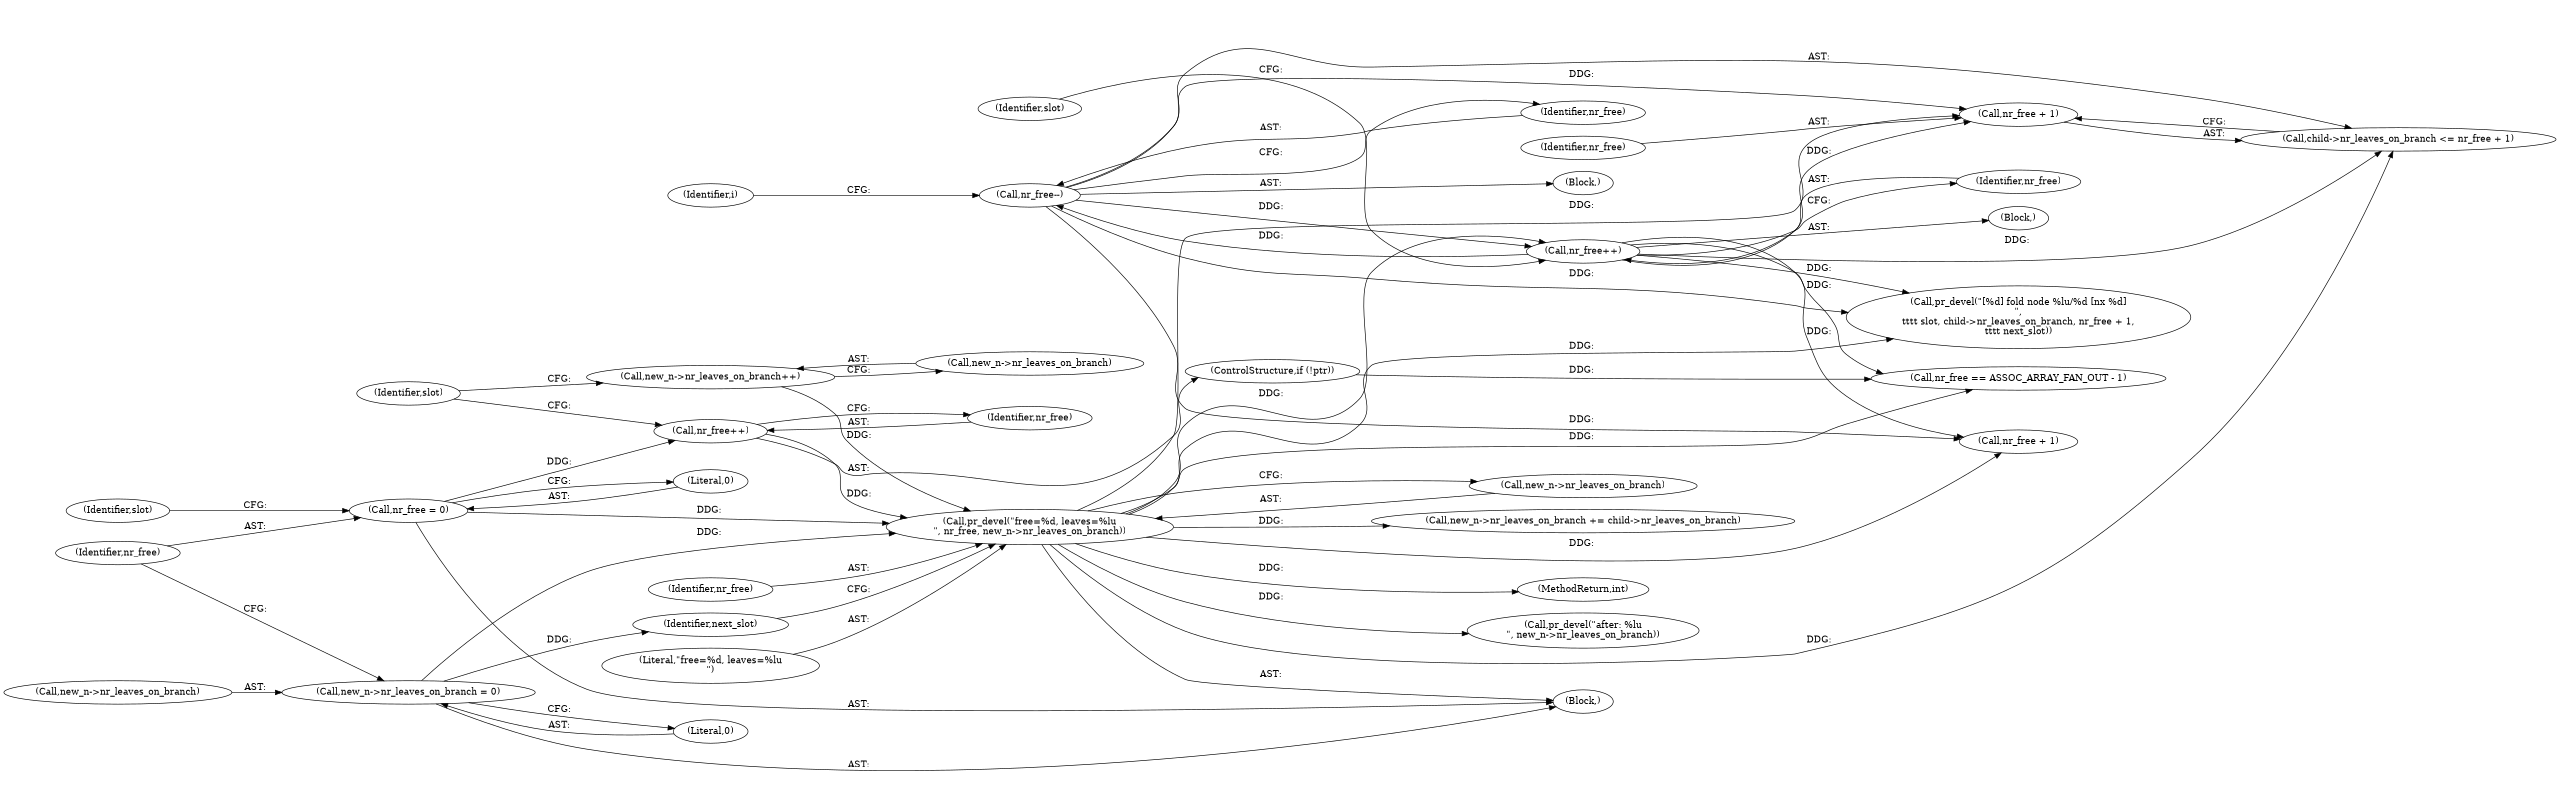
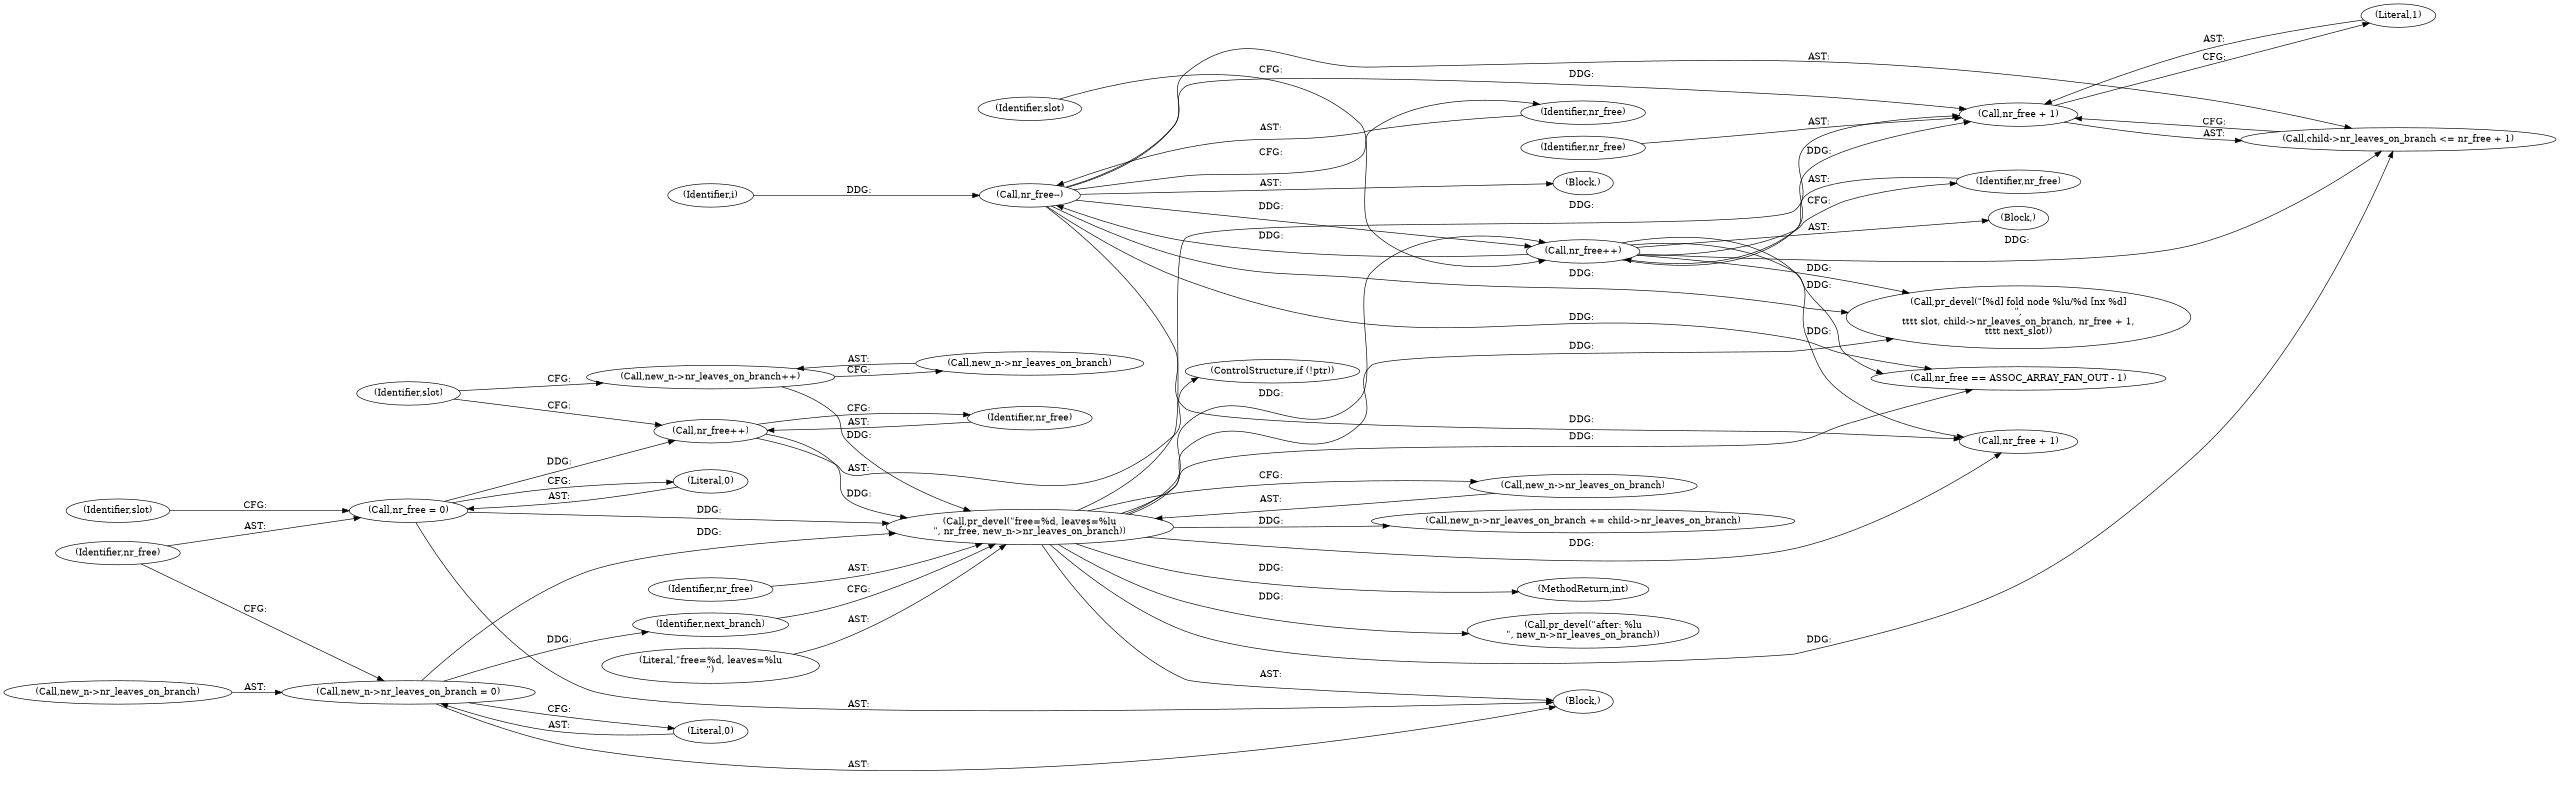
none -> (2398, 16)
(860, 191) -> (860, 191)
(1610, 379) -> (1476, 327)
(711, 625) -> (711, 625)
